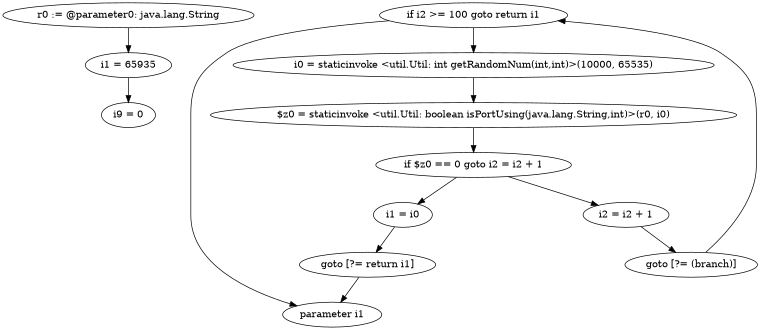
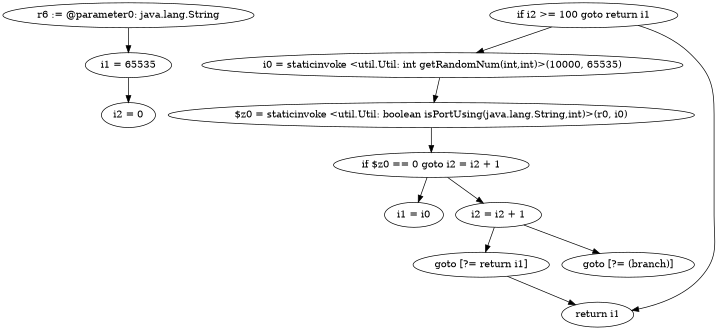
(128, 15) -> (128, 15)
(128, 65) -> (128, 65)
(747, 76) -> none
(128, 115) -> (128, 115)
(387, 237) -> (491, 236)
(332, 315) -> (598, 315)
